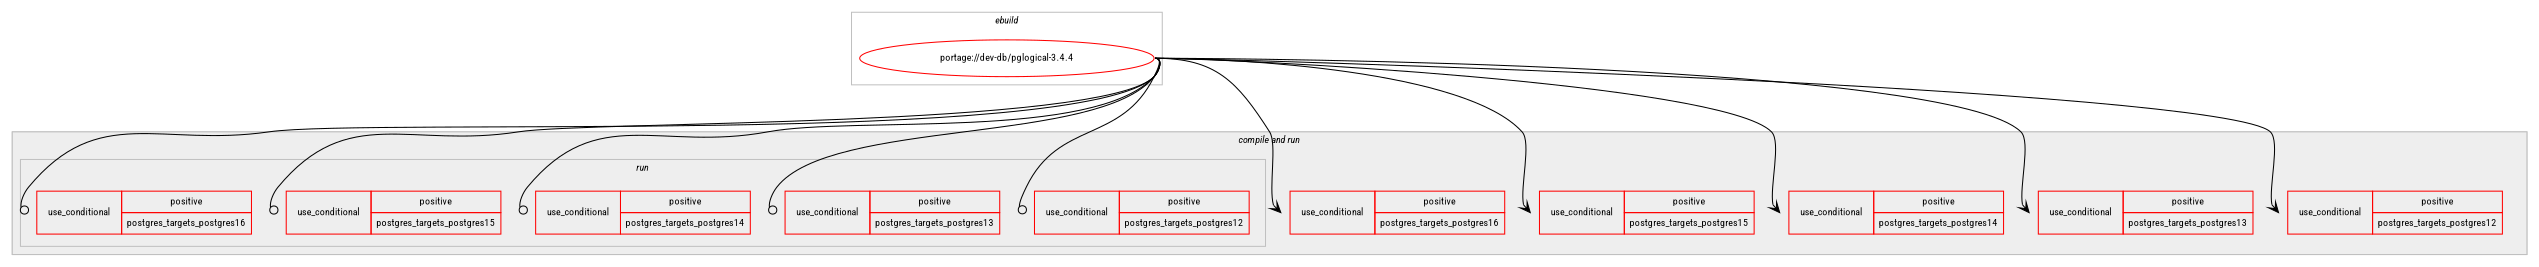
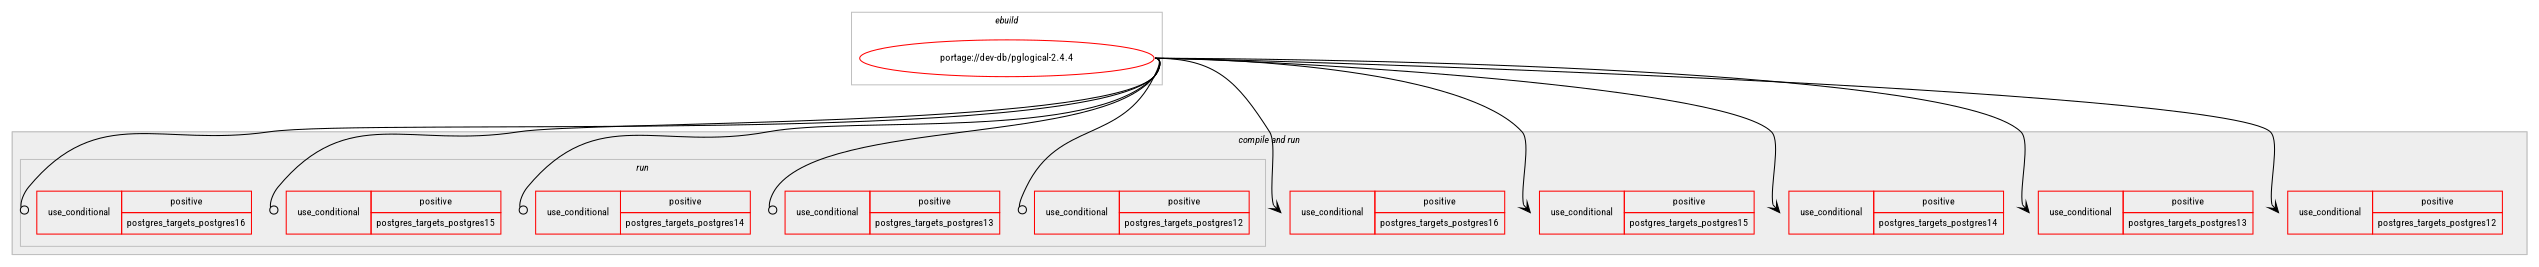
(1007, 58) -> (1007, 58)
